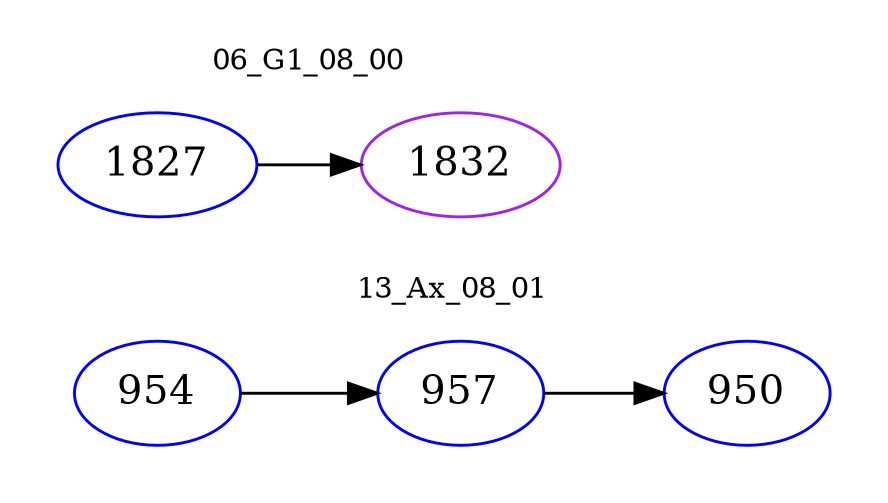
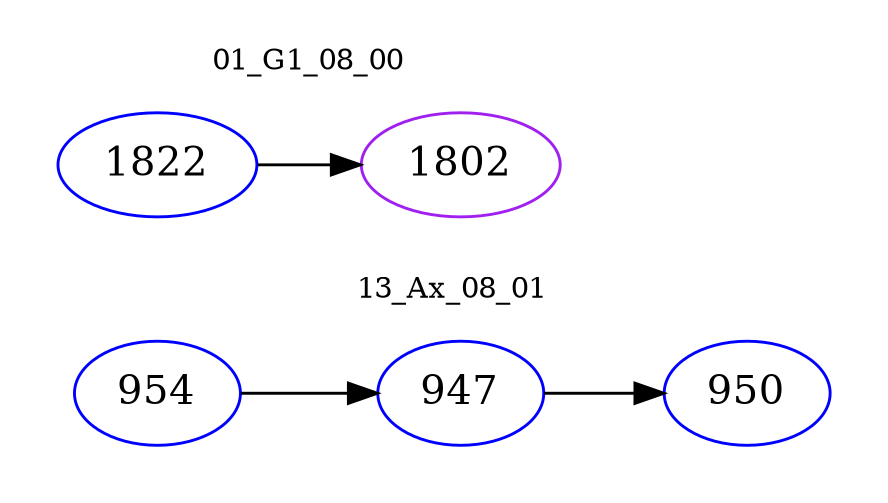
(309, 62) -> (309, 62)
(157, 165) -> (157, 165)
(461, 165) -> (461, 165)
(461, 393) -> (461, 393)
